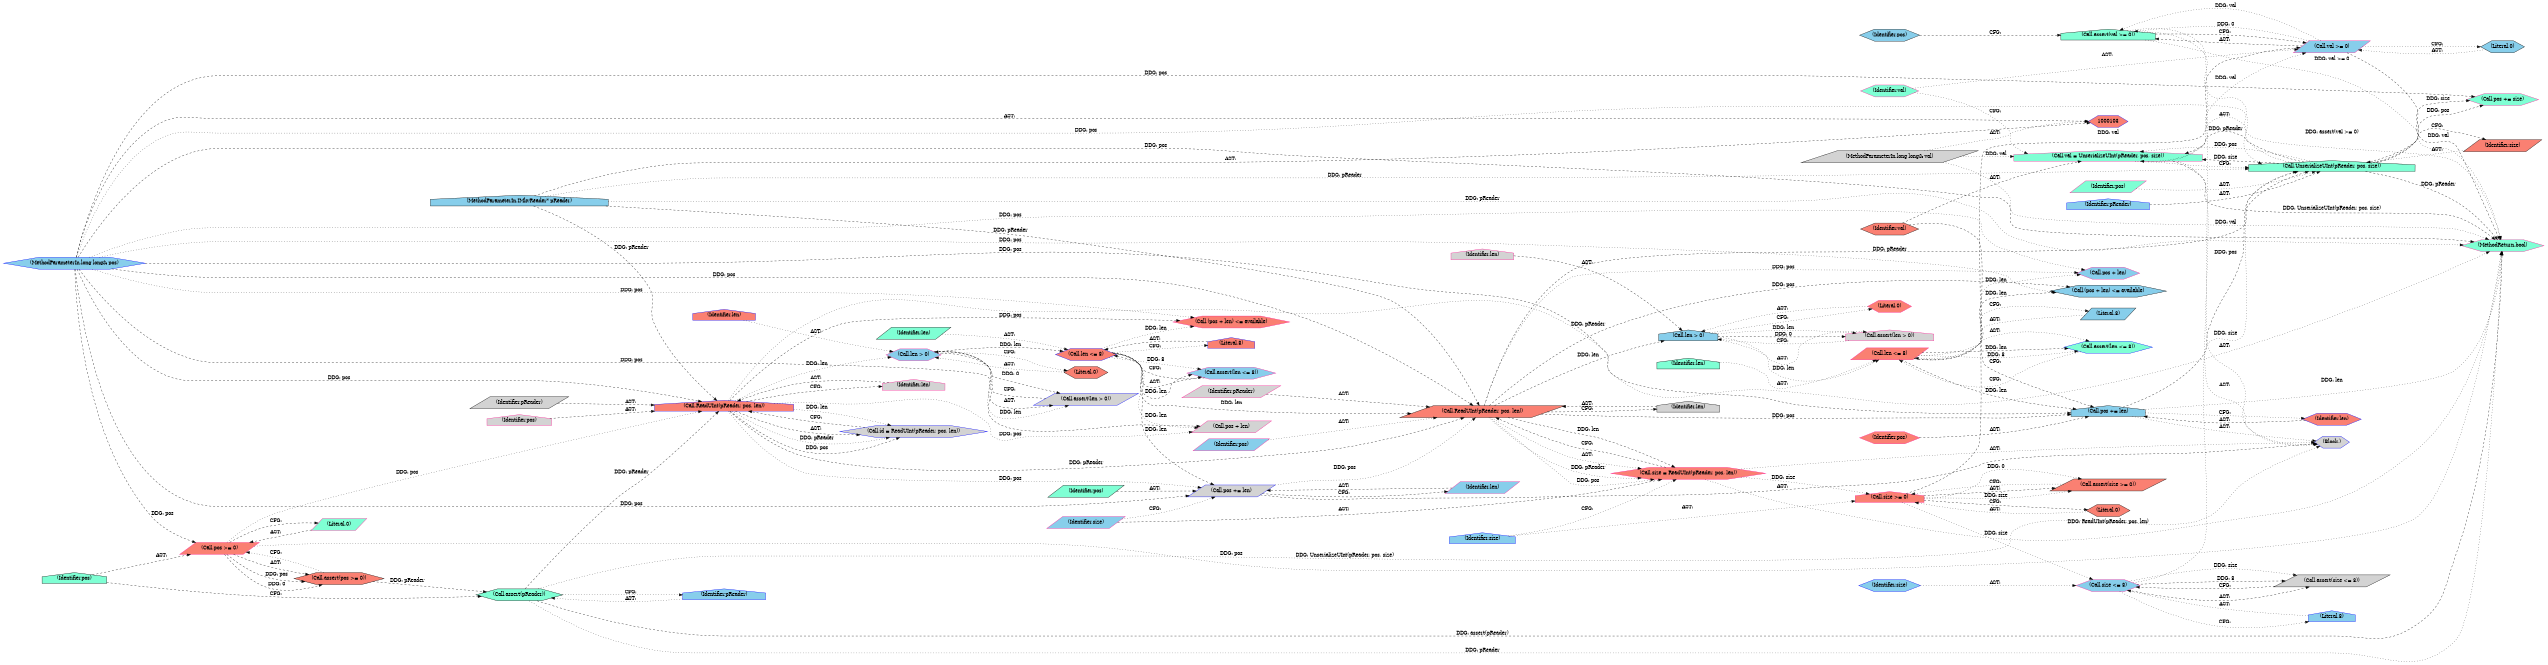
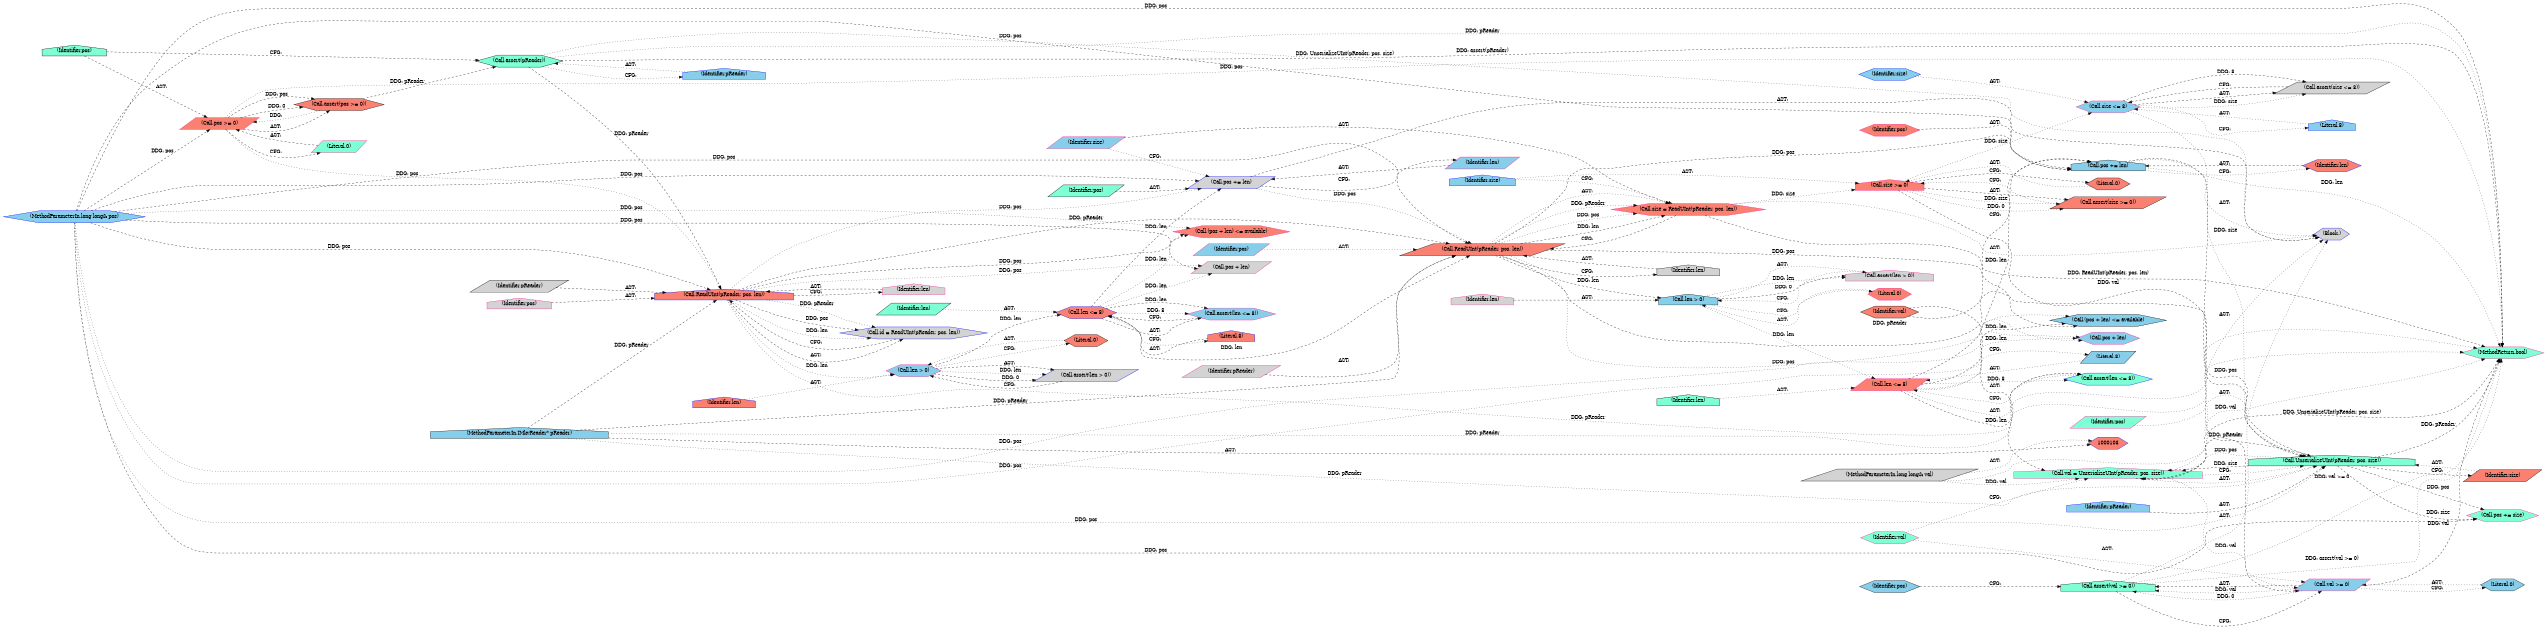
(1041, 119) -> none
(2174, 529) -> (2090, 279)
(277, 553) -> (277, 116)
